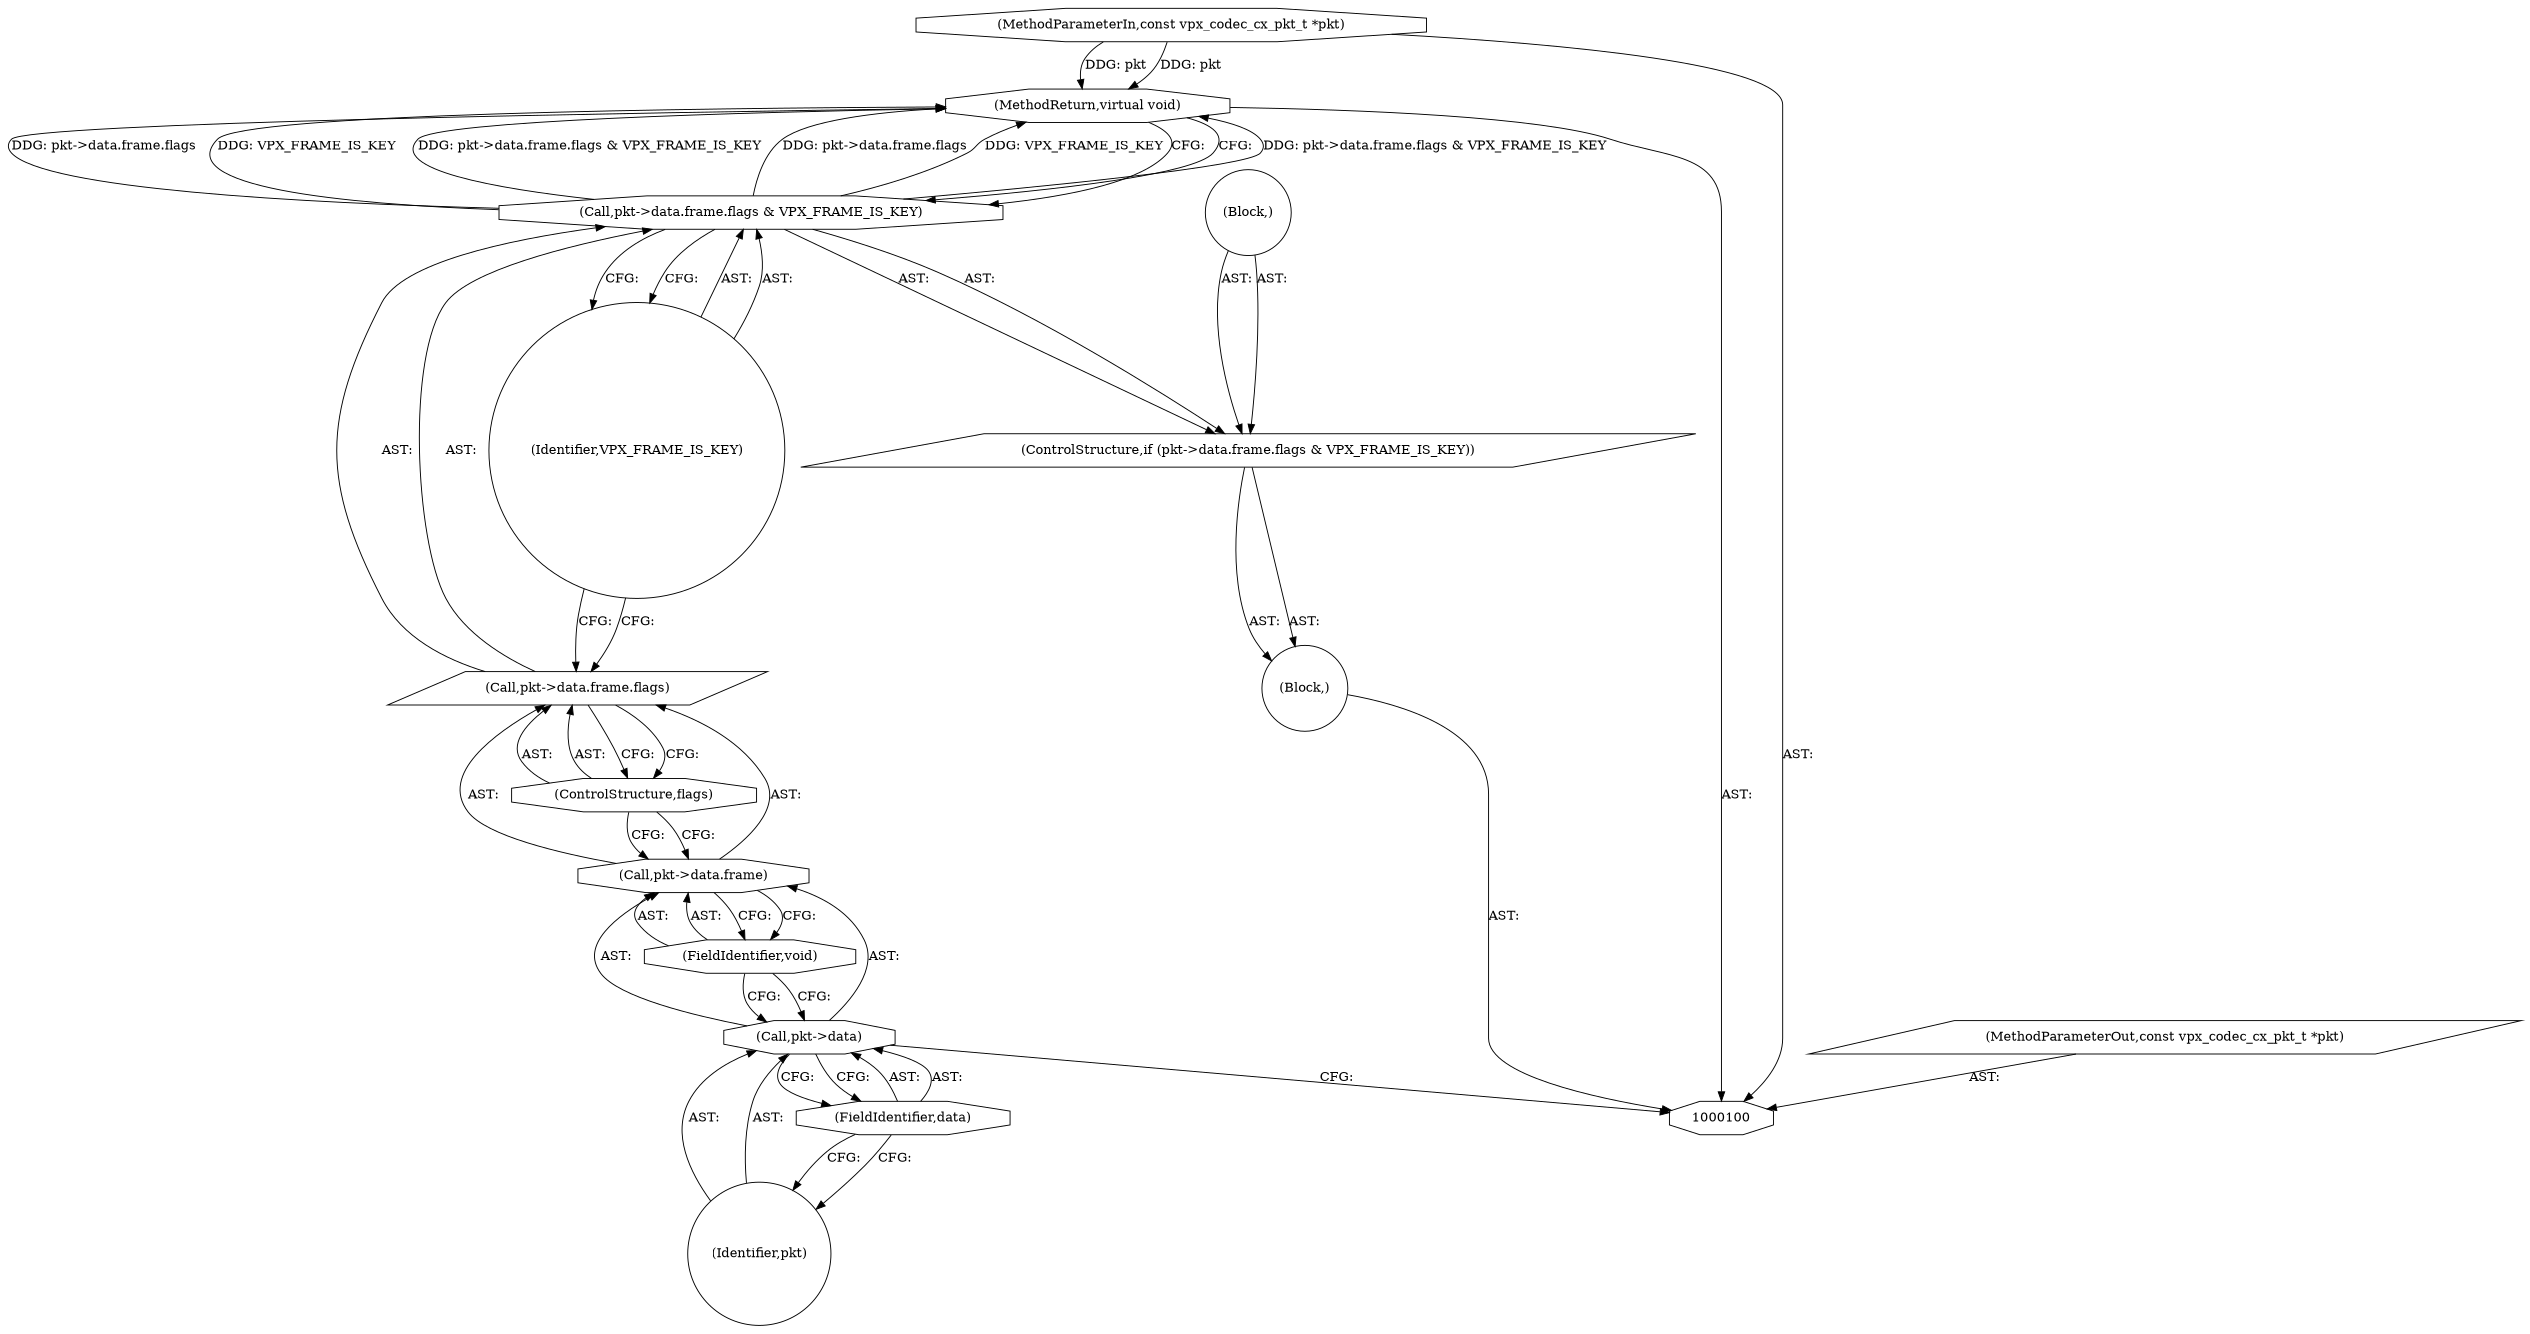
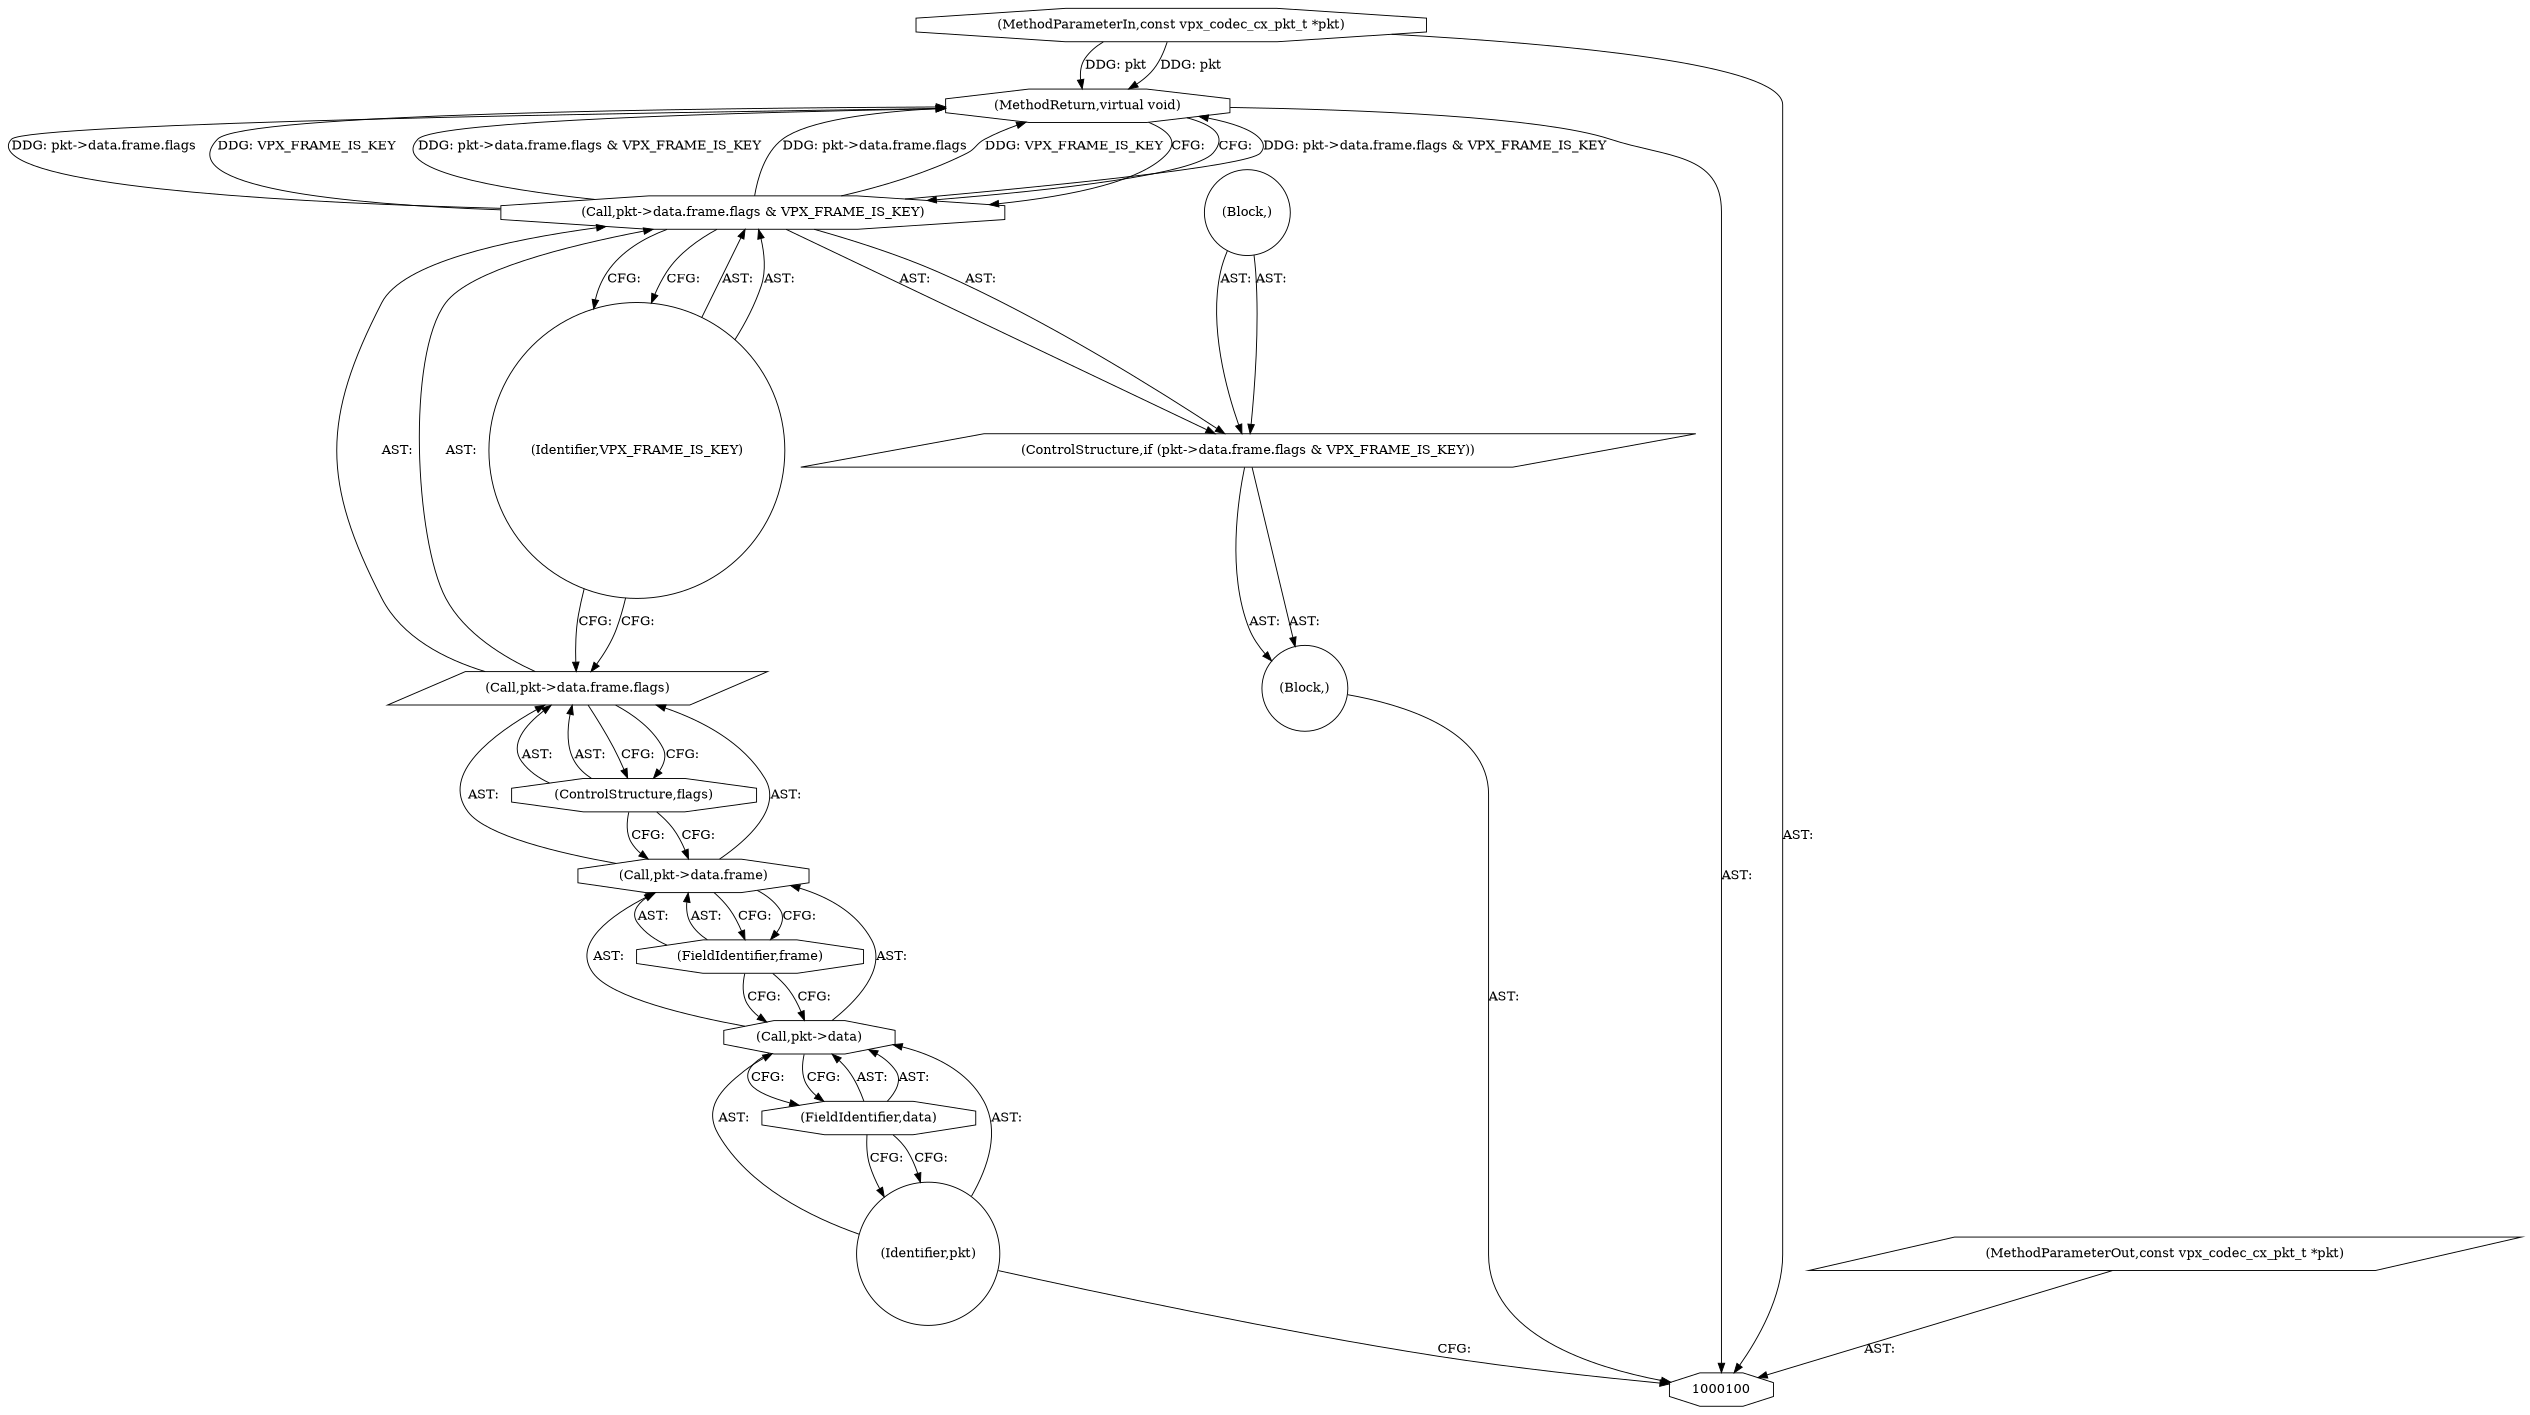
(750, 957) -> (750, 957)
(1275, 1078) -> (1327, 1337)
